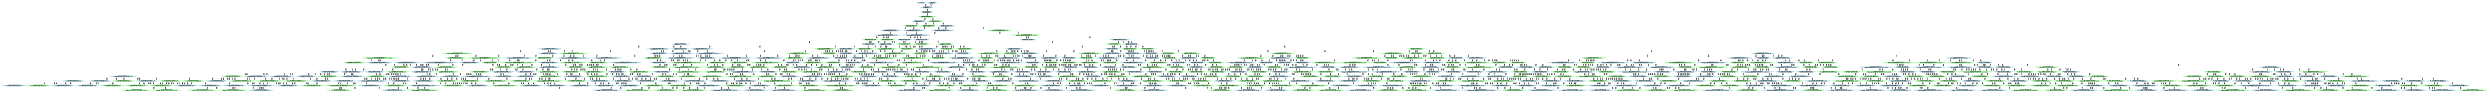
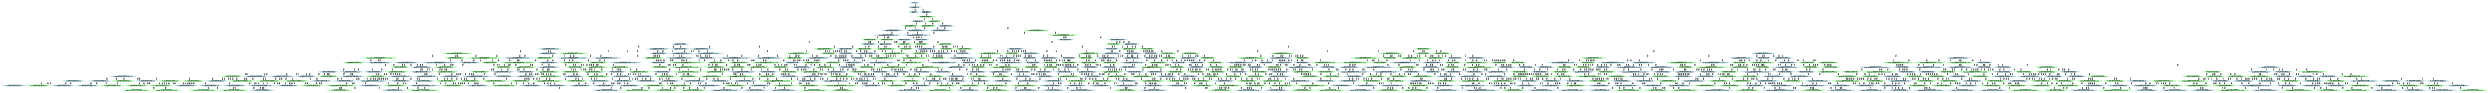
(930, 5) -> (914, 10)
